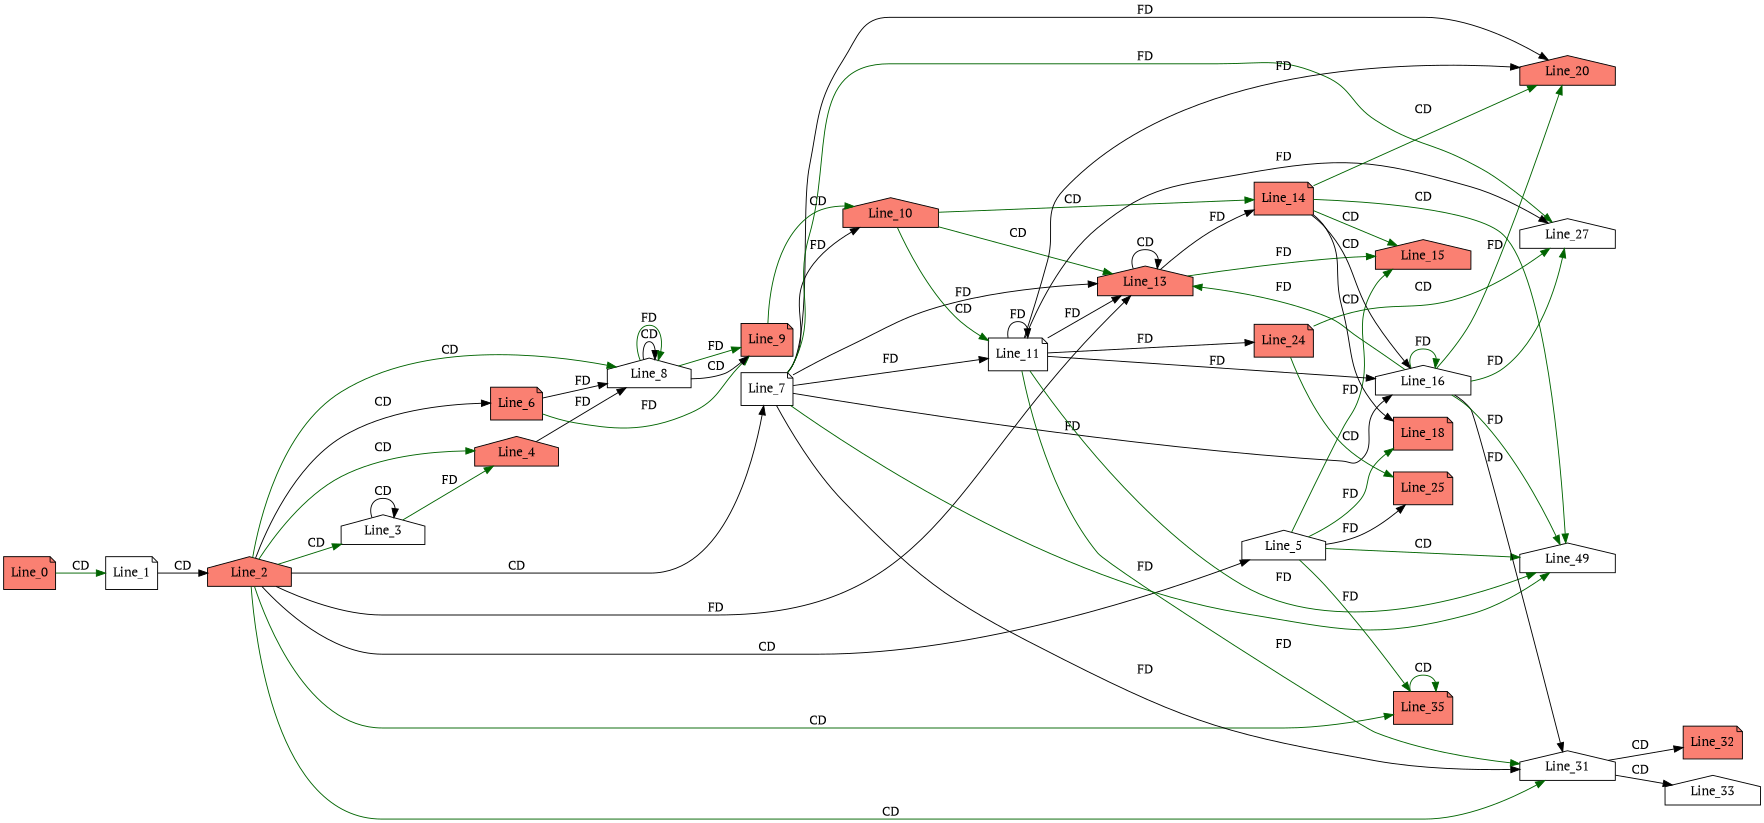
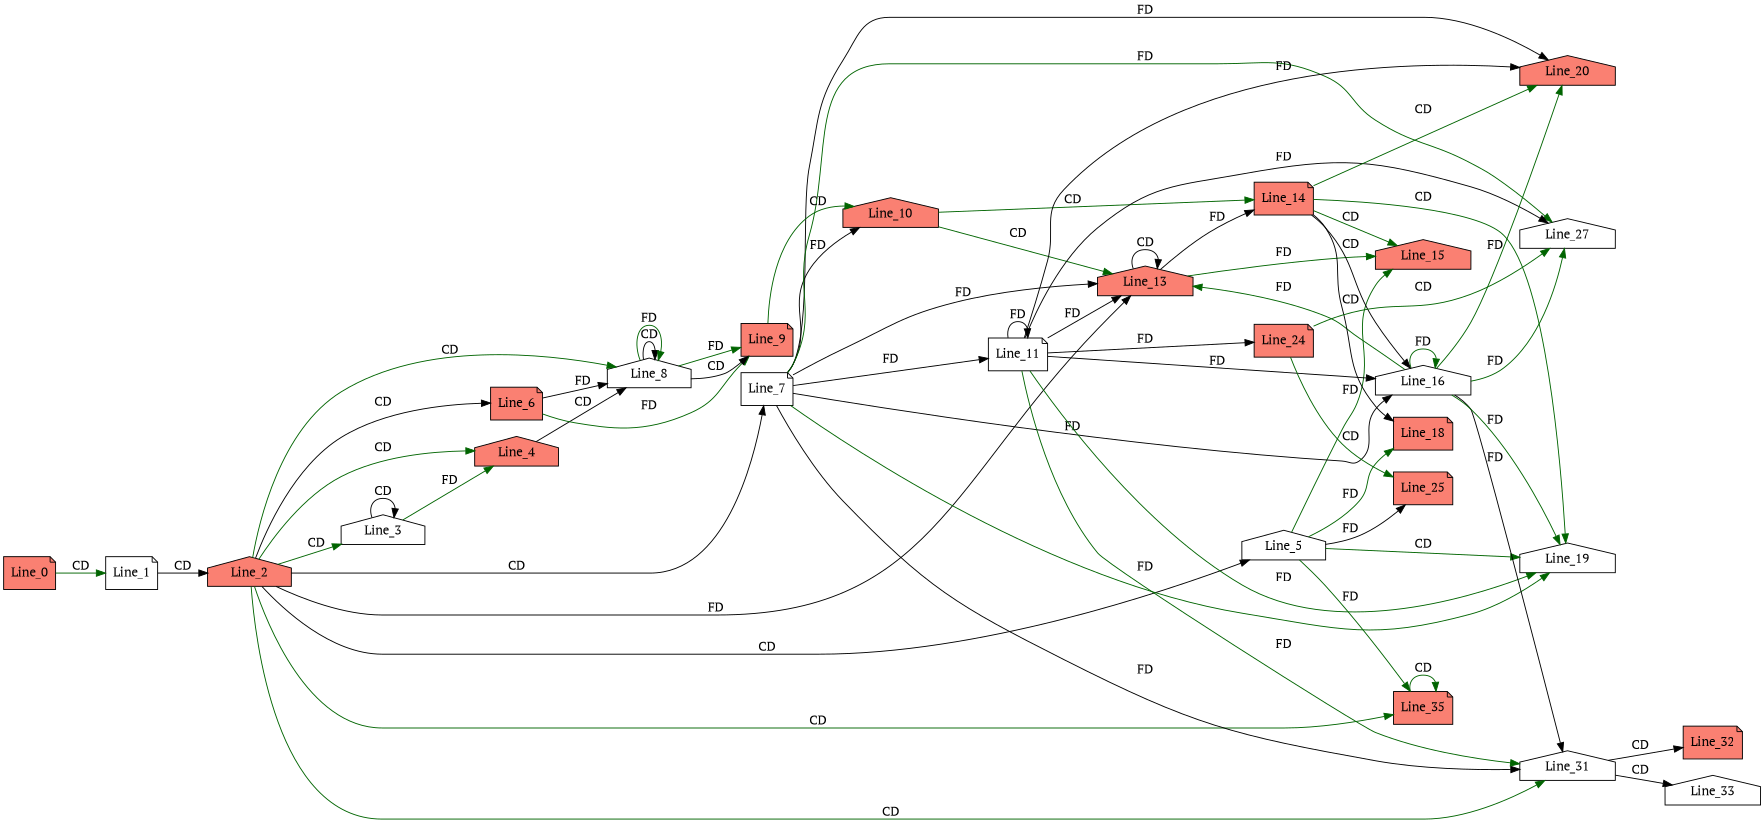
(931, 288) -> none
(583, 402) -> (583, 402)
(1568, 559) -> (1568, 559)
